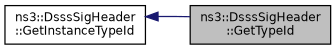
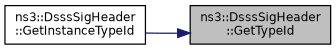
(174, 16) -> (162, 33)
